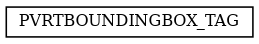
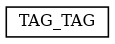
(130, 22) -> (57, 22)
